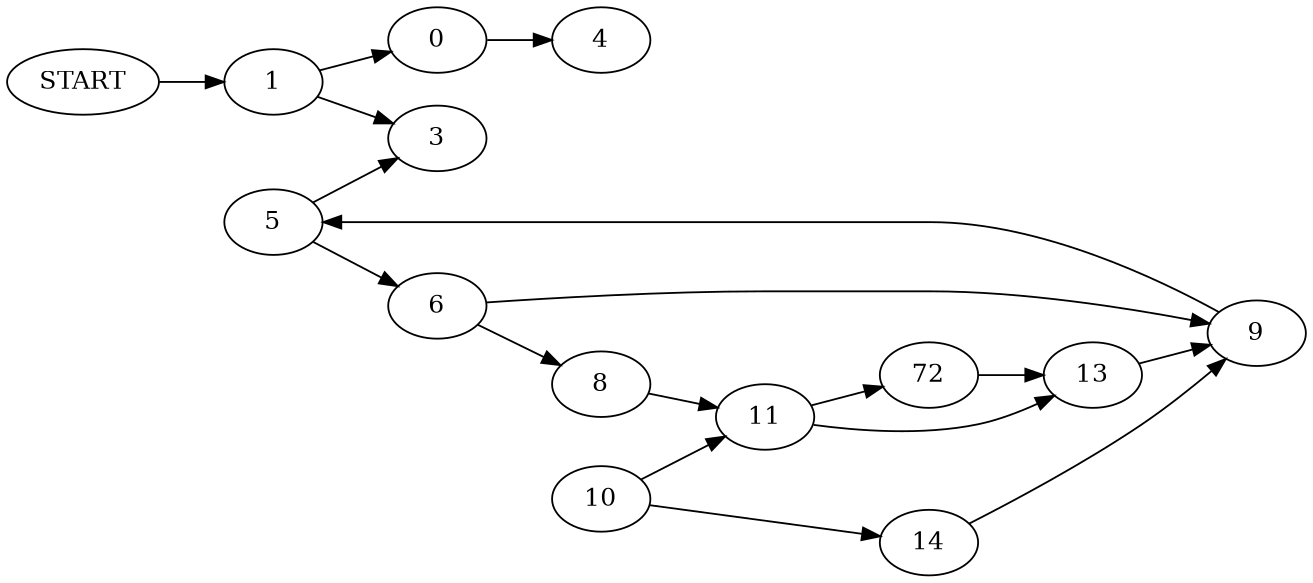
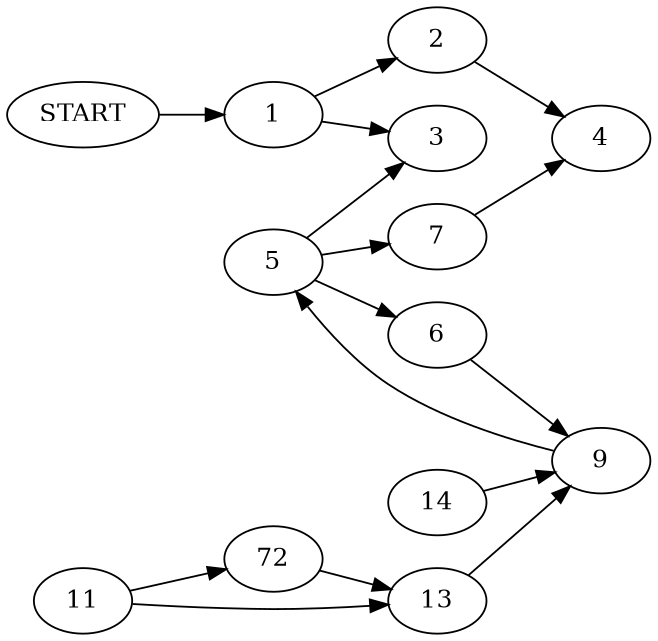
(437, 40) -> (437, 40)
none -> (437, 237)
(601, 384) -> none
(601, 499) -> none
